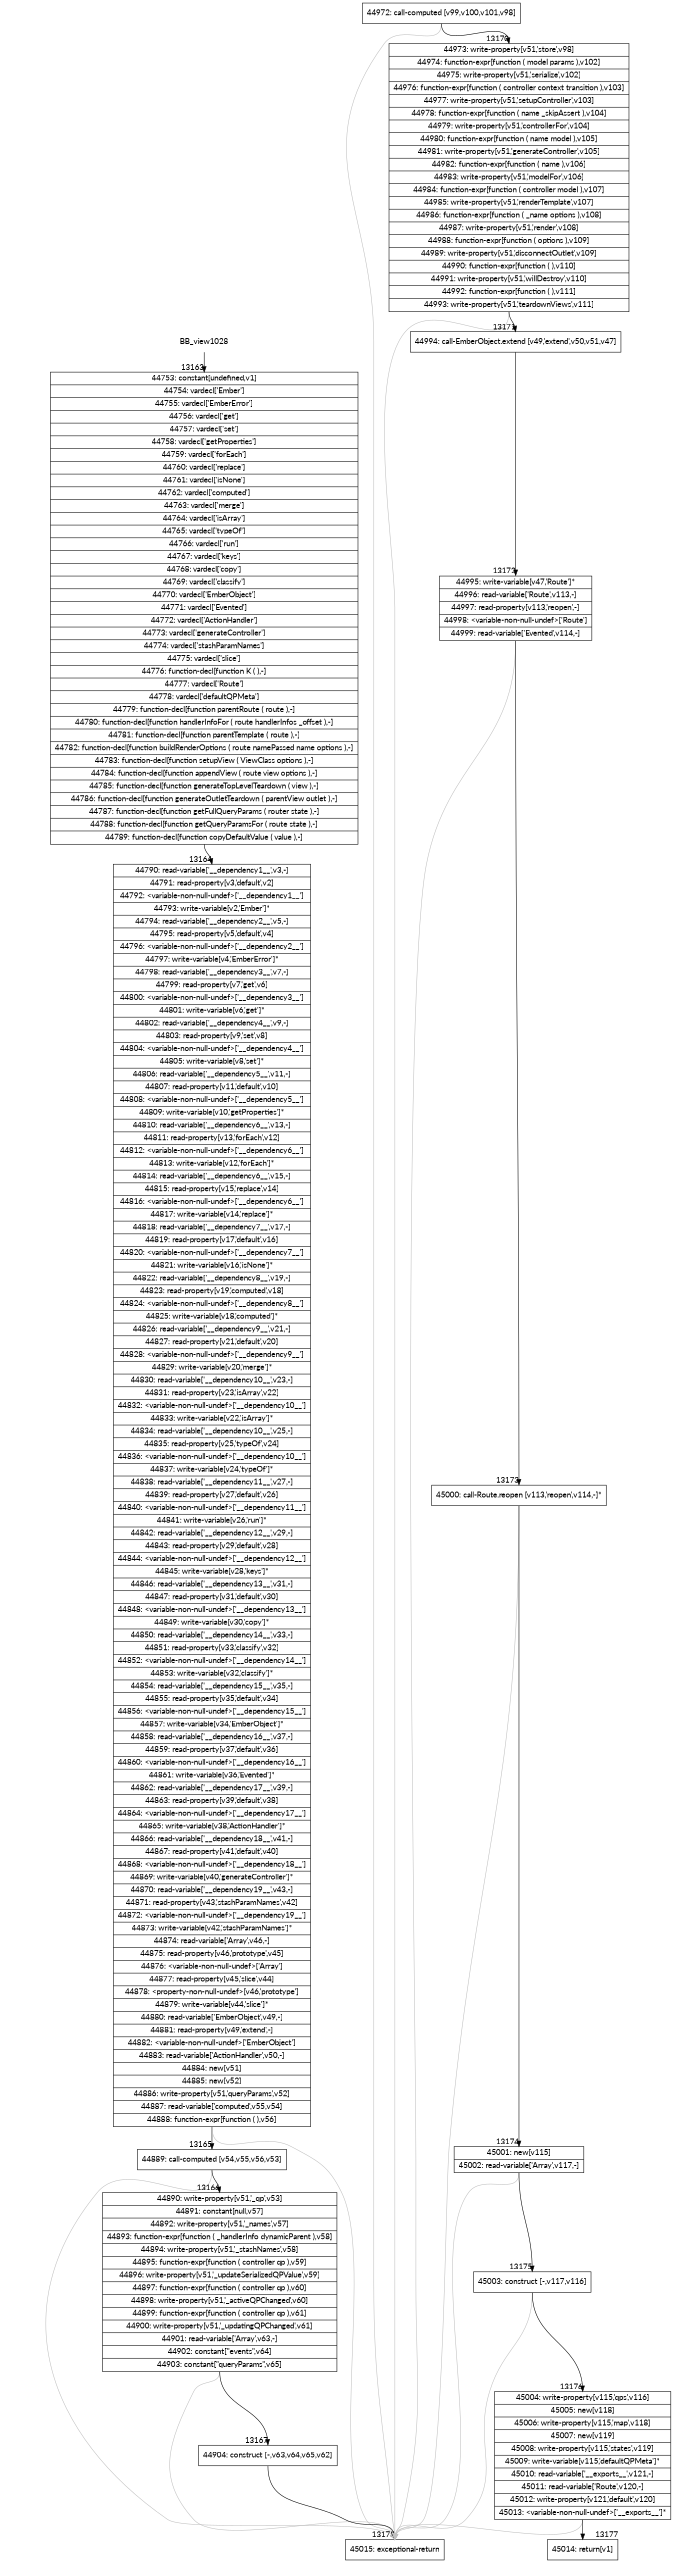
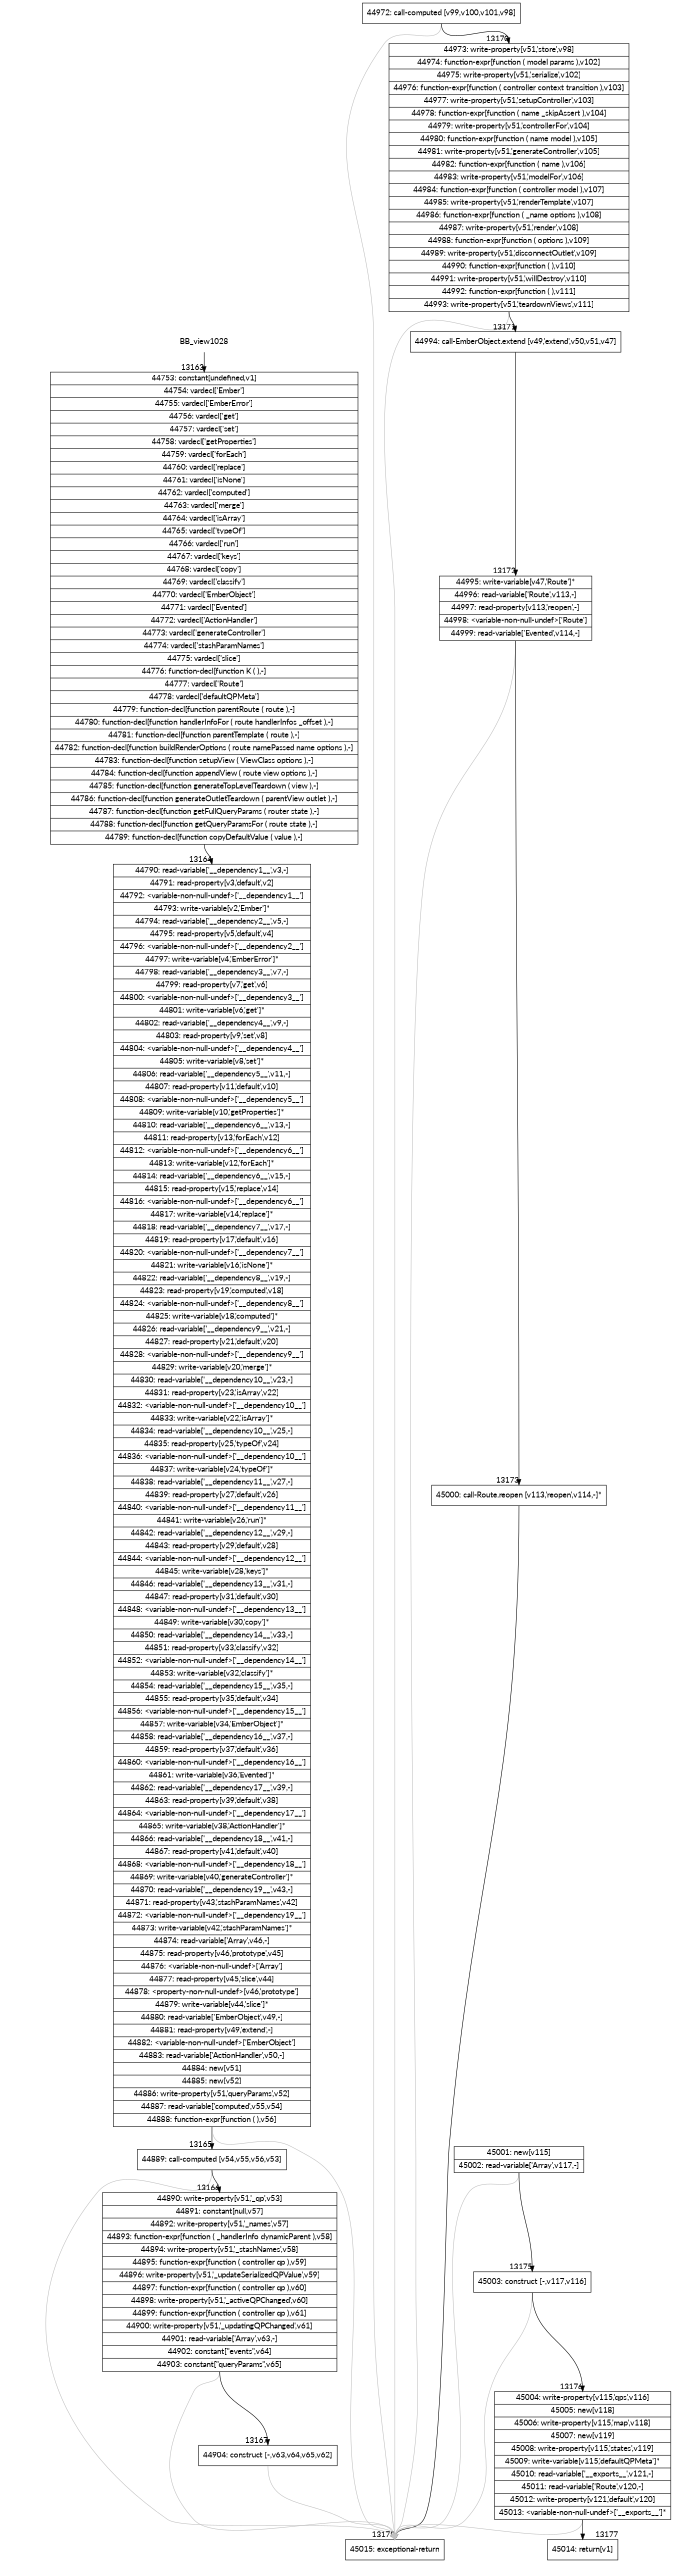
(519, 1823) -> none
(462, 2028) -> (462, 2028)
(323, 2510) -> (323, 2510)
